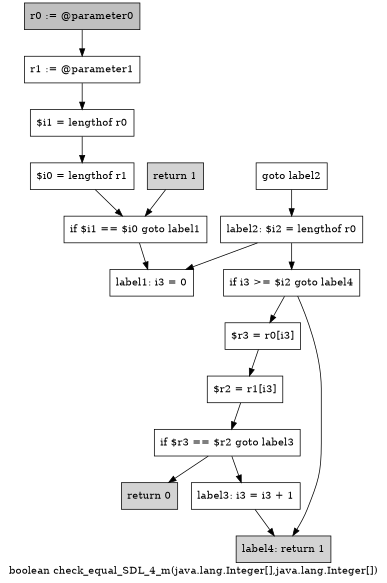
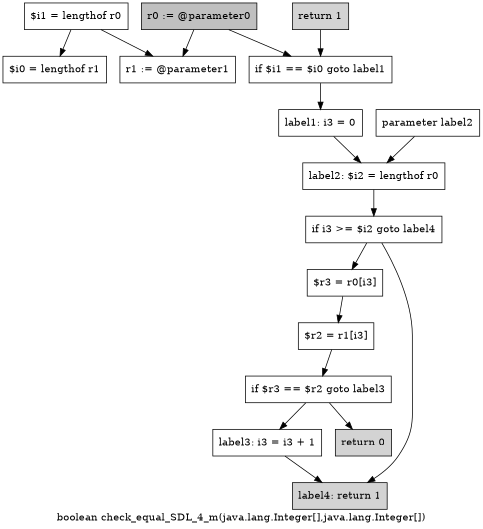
(82, 93) -> (124, 41)
(292, 176) -> (428, 123)
(106, 200) -> (256, 41)
(225, 255) -> (345, 147)
